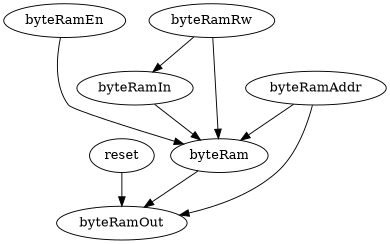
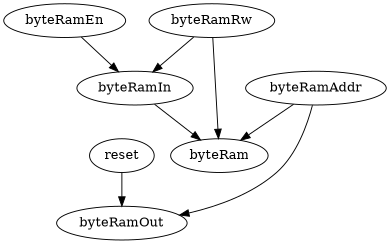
(88, 113) -> (96, 51)
(175, 186) -> none
